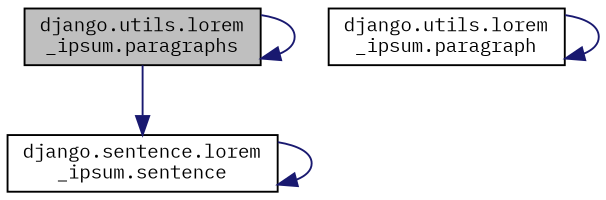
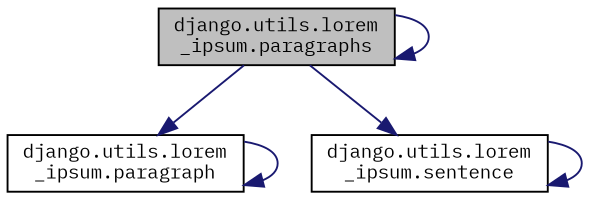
none -> (209, 94)
(143, 163) -> (430, 163)
